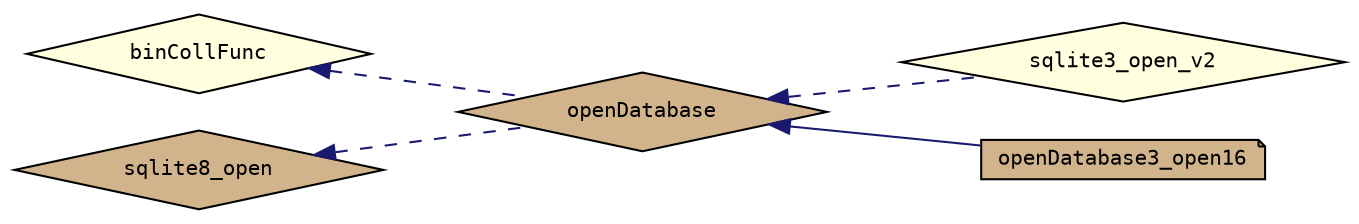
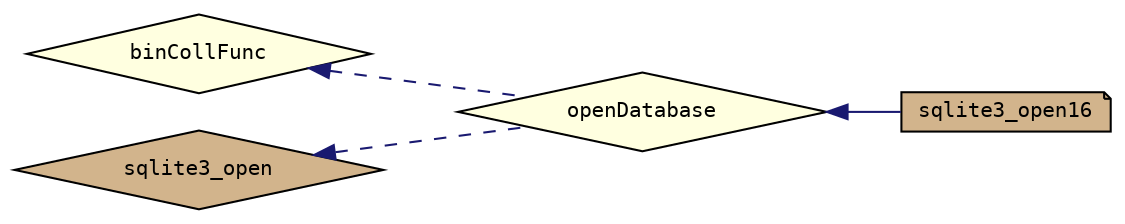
(1123, 62) -> none
(642, 112) -> (642, 112)
(1123, 160) -> (1006, 112)
(199, 170) -> (199, 170)
